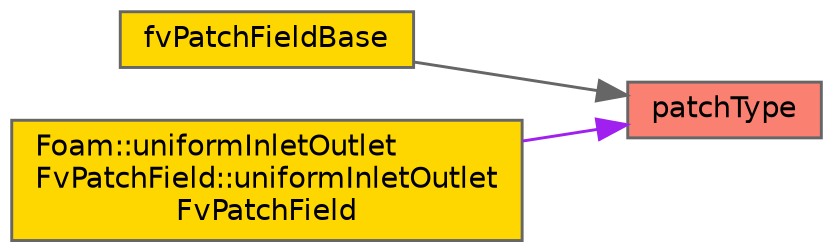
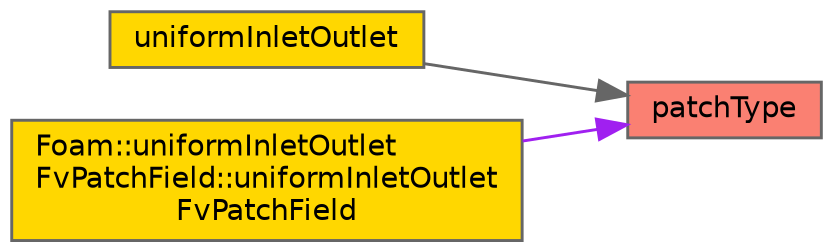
(267, 40) -> (267, 40)
